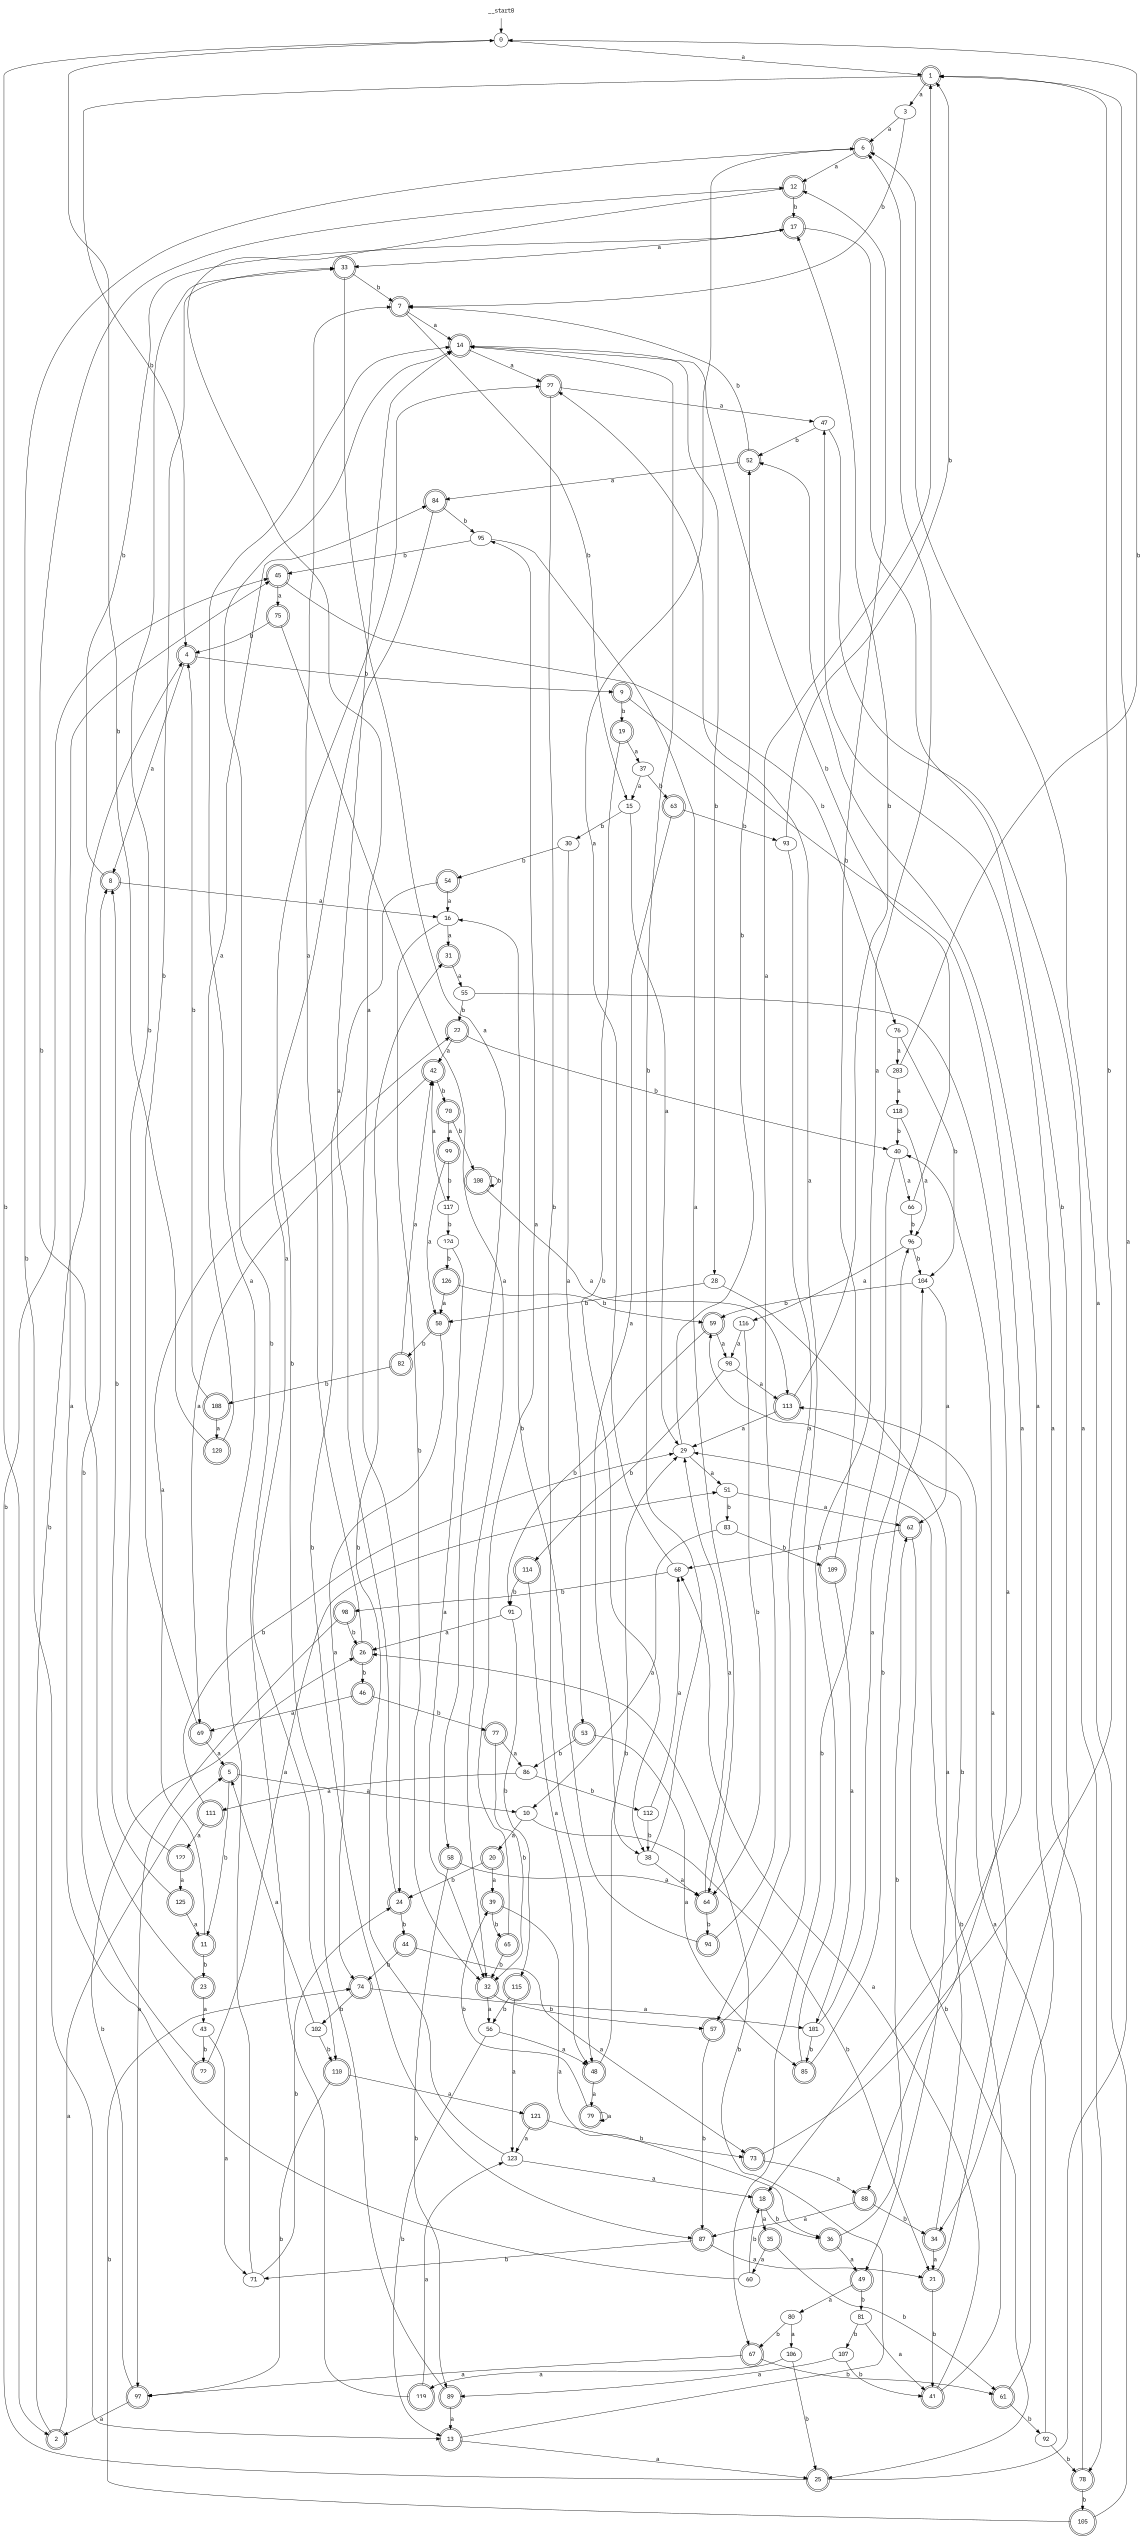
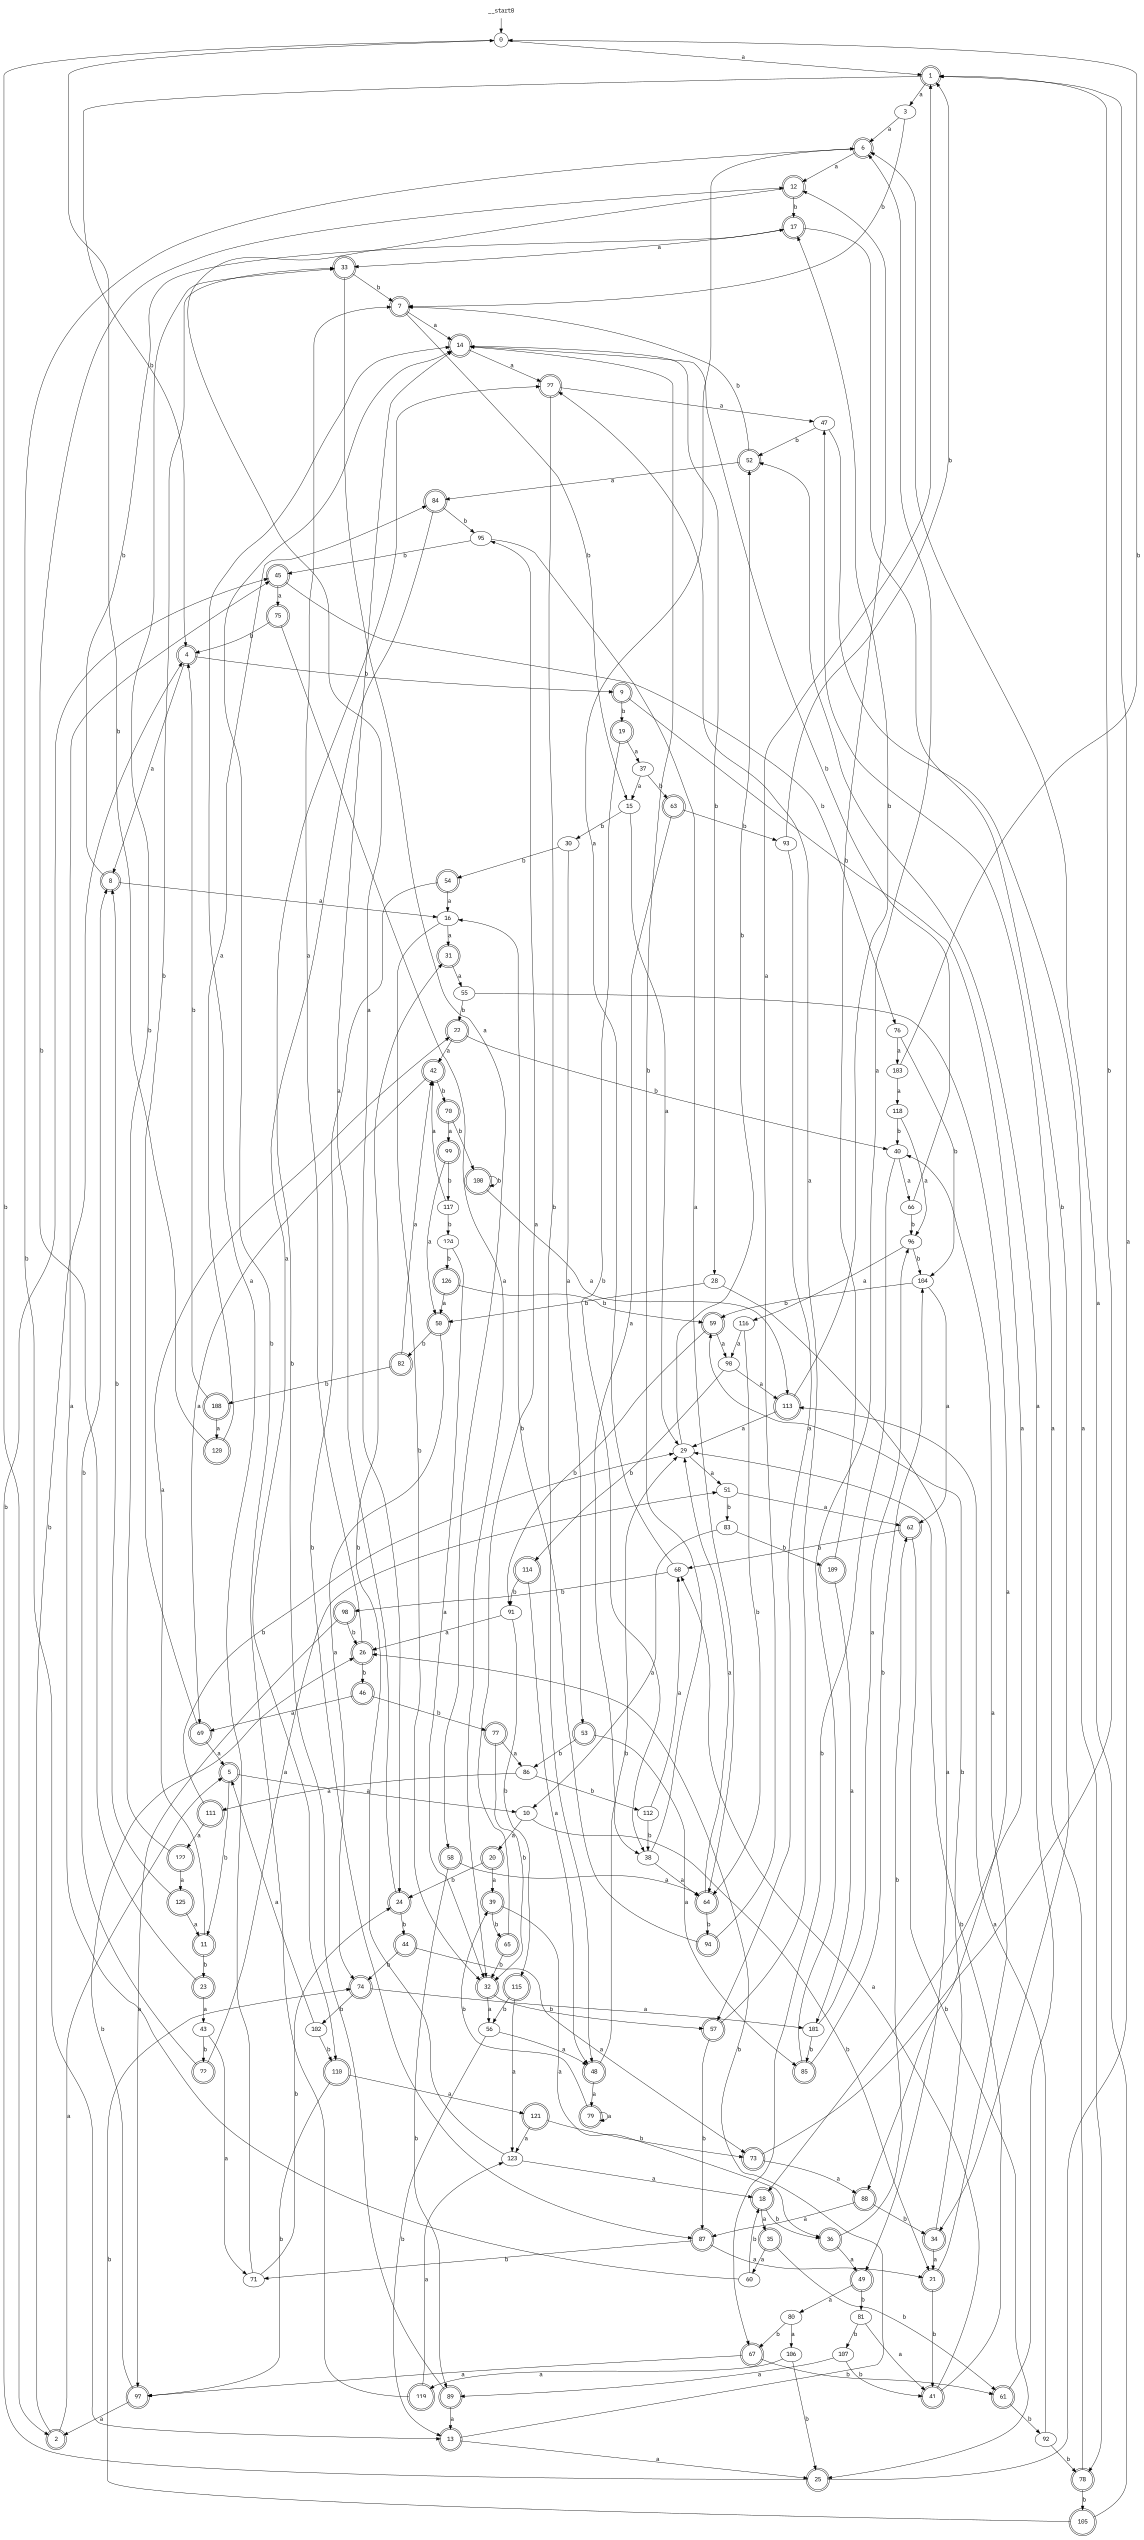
(897, 1071) -> (897, 1071)
